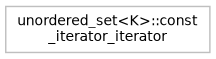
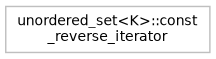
(108, 29) -> (108, 29)
